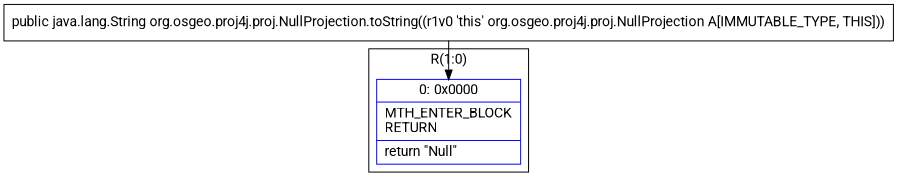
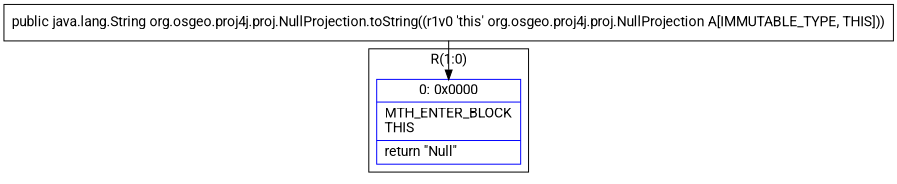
(411, 128) -> (400, 128)
